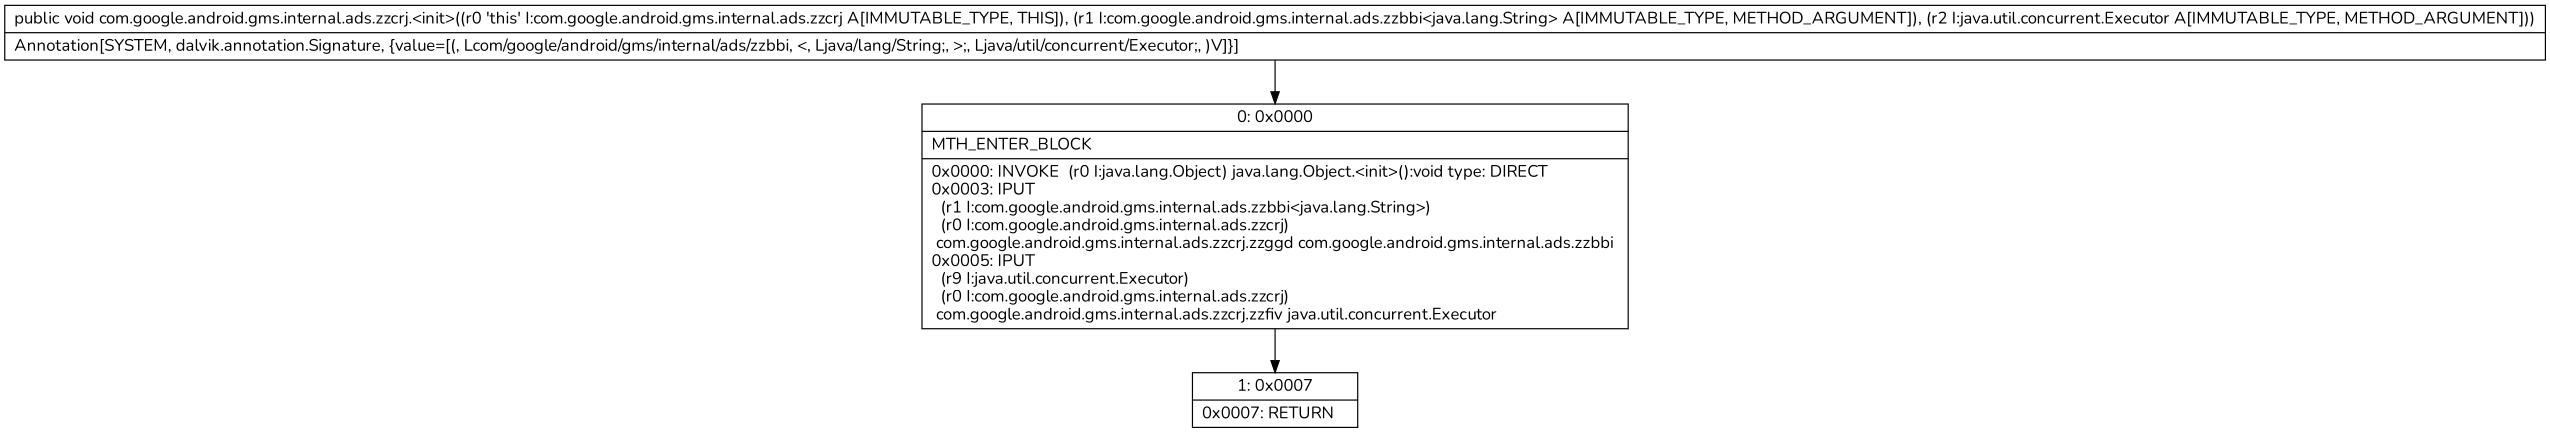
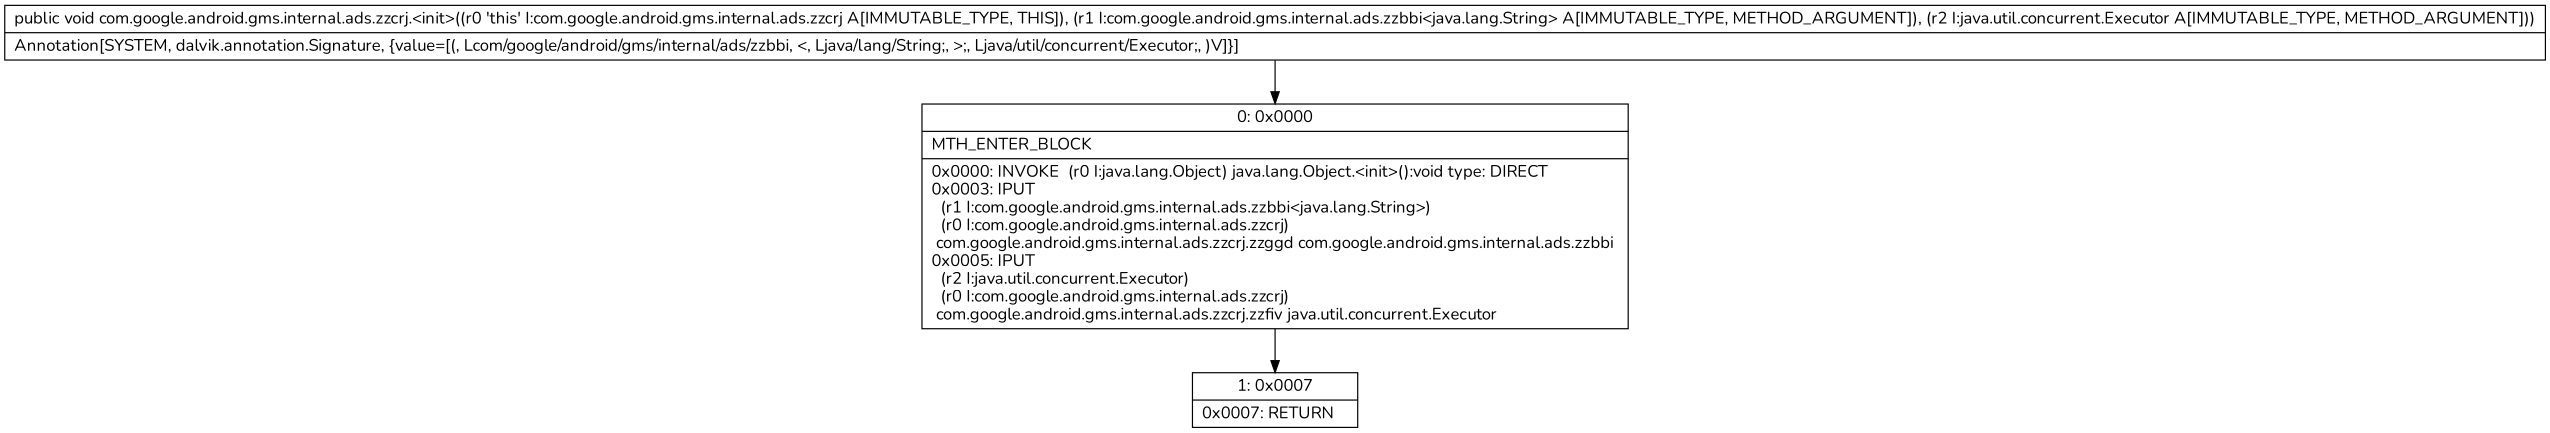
(1060, 279) -> (1060, 279)
